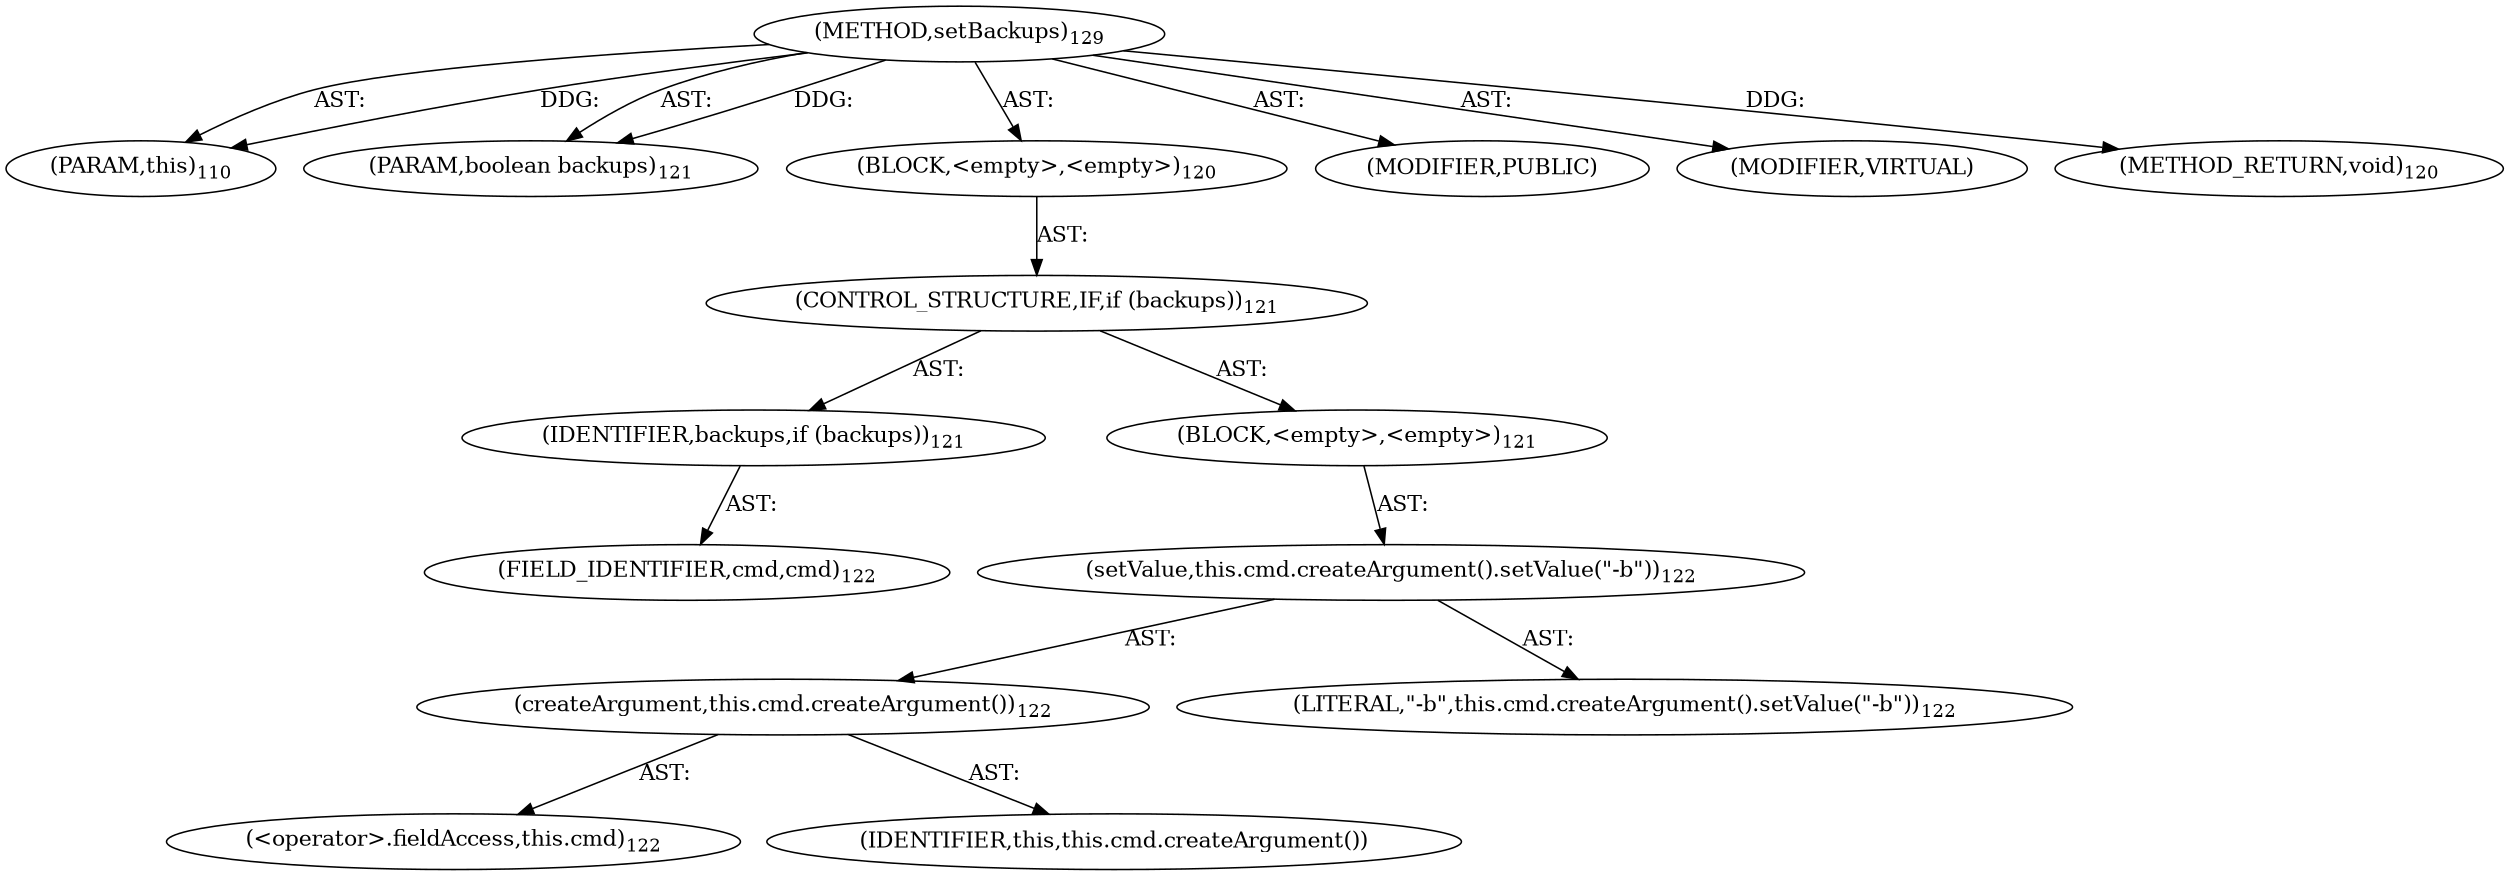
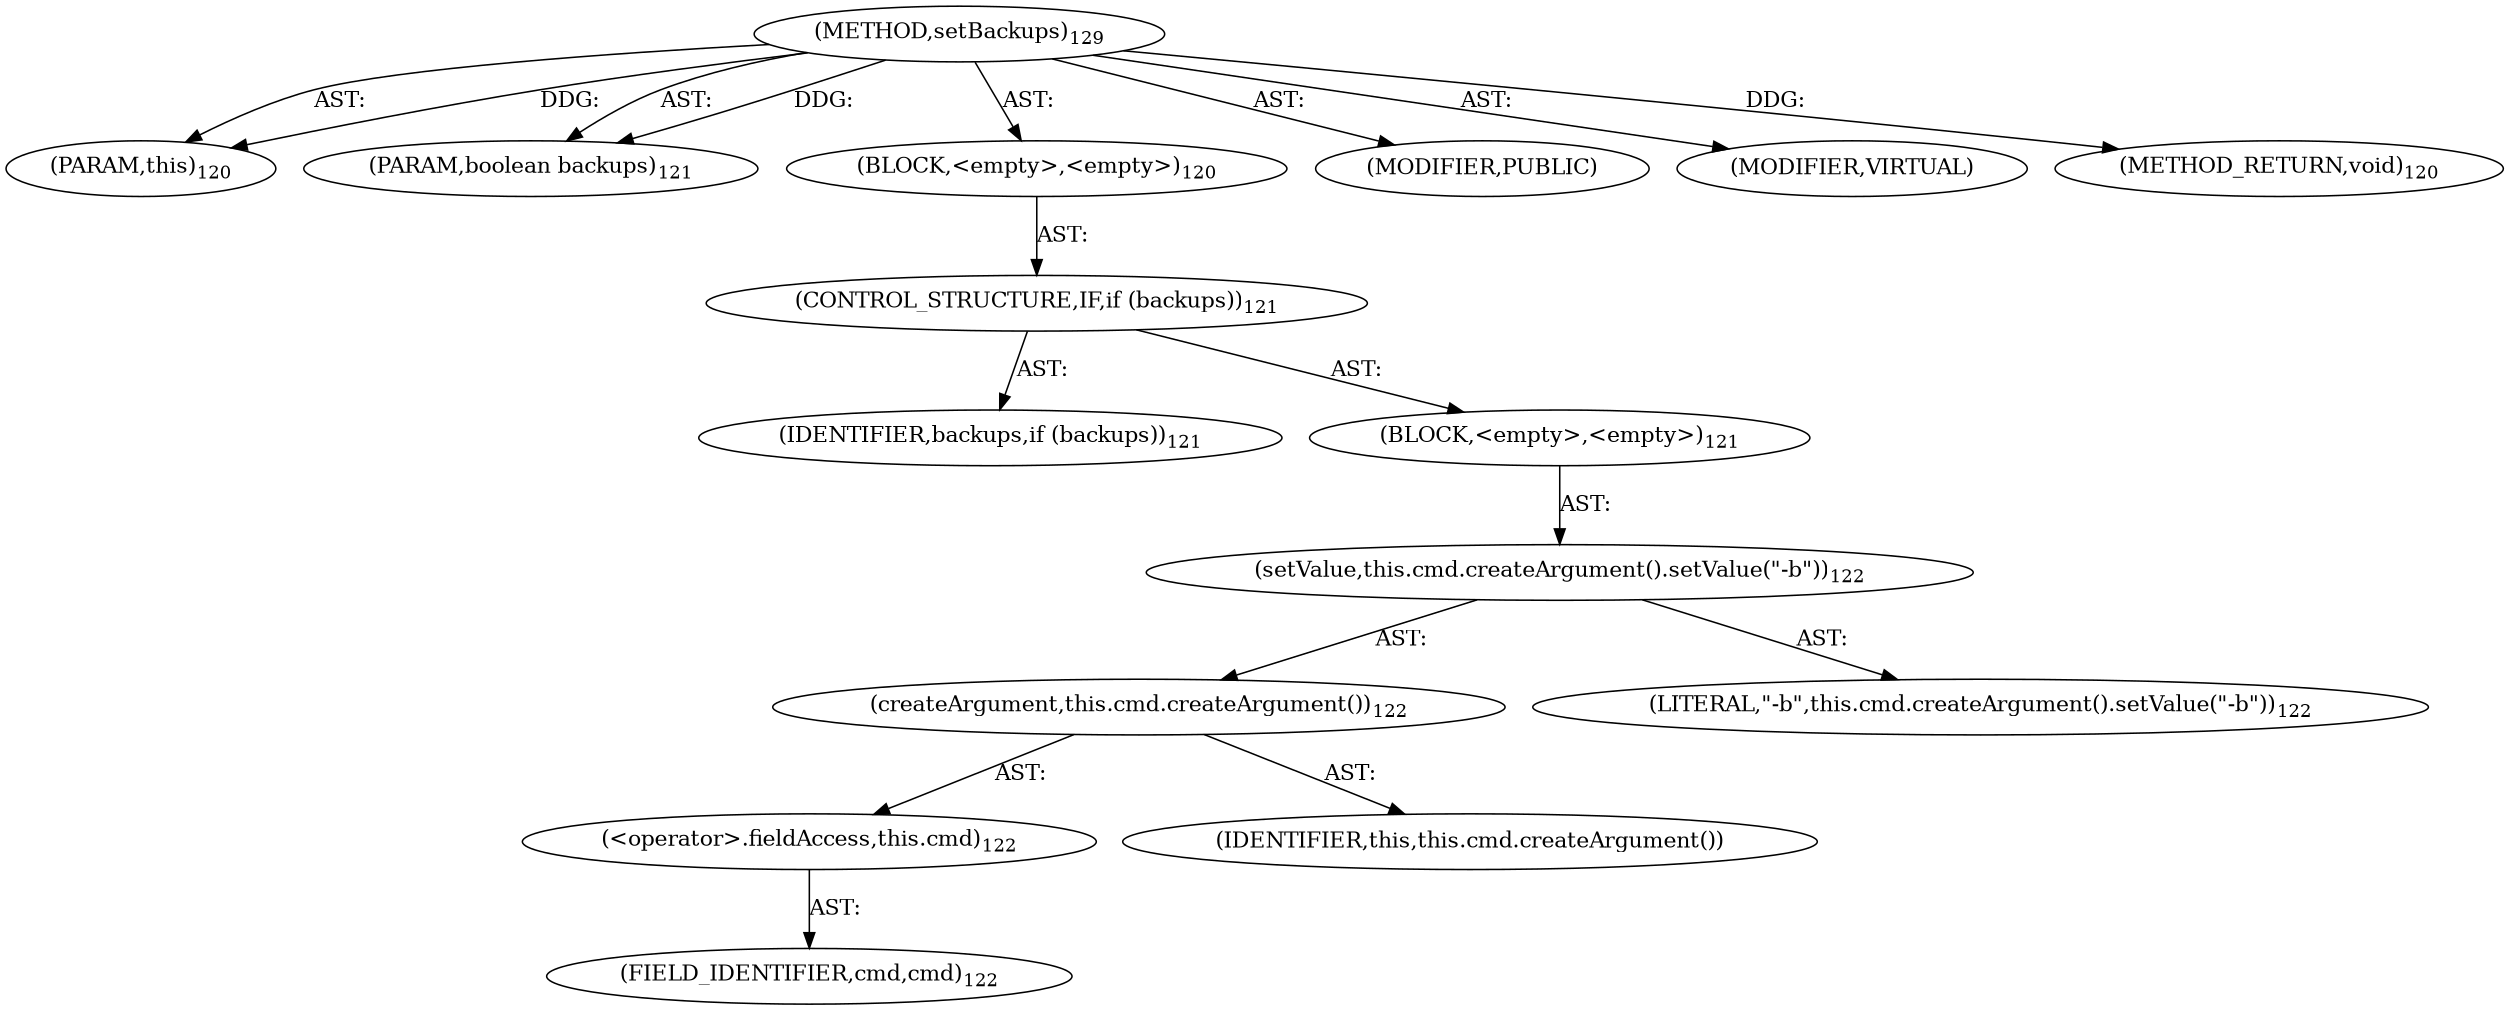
(214, 166) -> (214, 166)
(724, 498) -> (809, 901)
